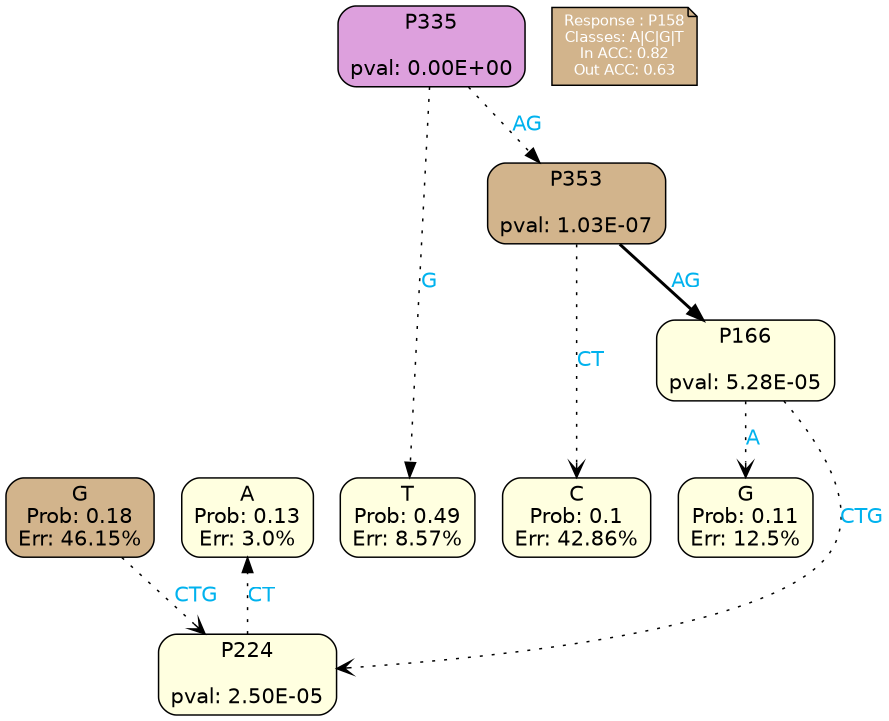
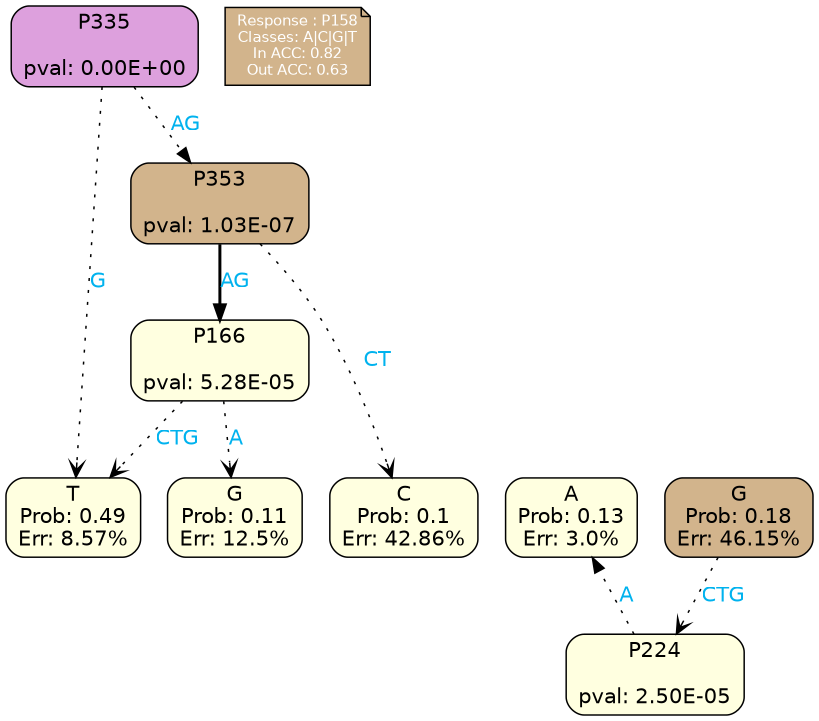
(420, 274) -> (89, 275)
(262, 596) -> (627, 596)
(683, 622) -> (152, 434)
